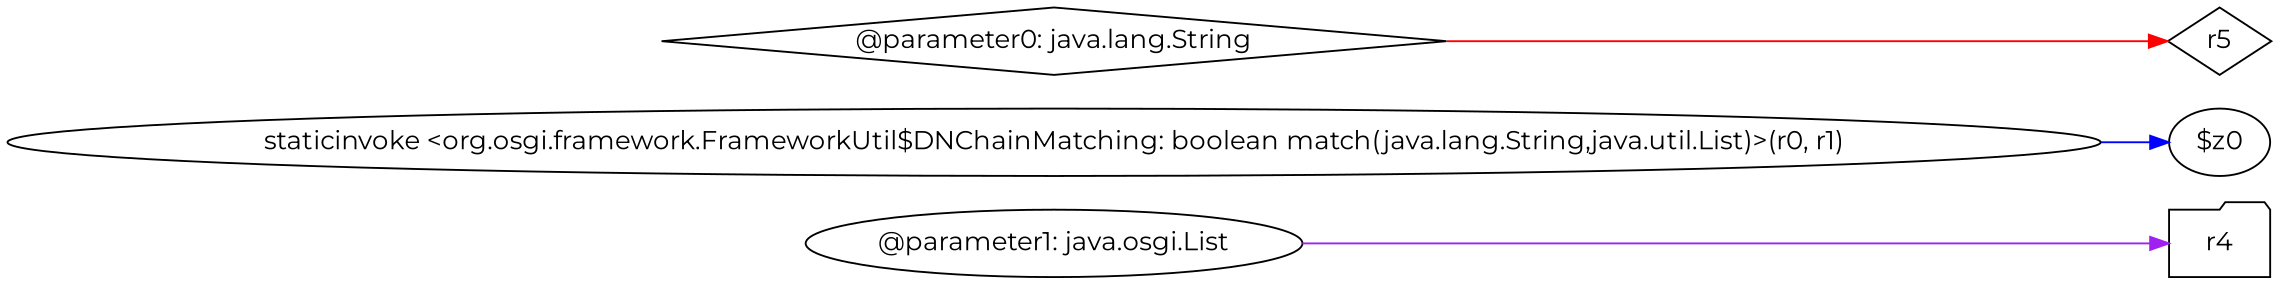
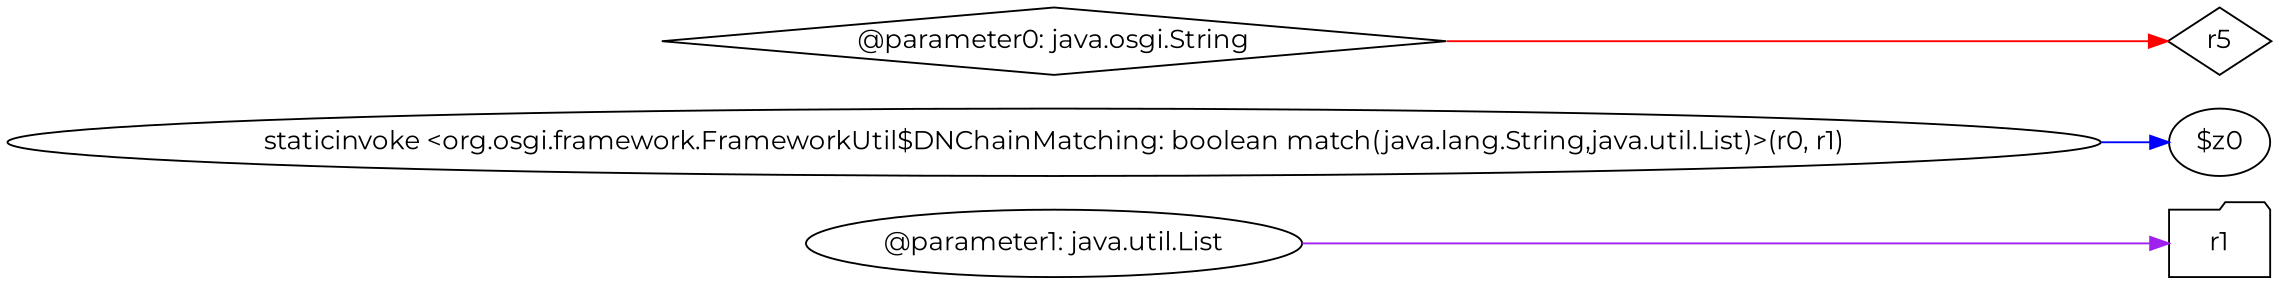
(1054, 41) -> (1054, 41)
(1054, 243) -> (1054, 243)
(2220, 243) -> (2220, 243)
